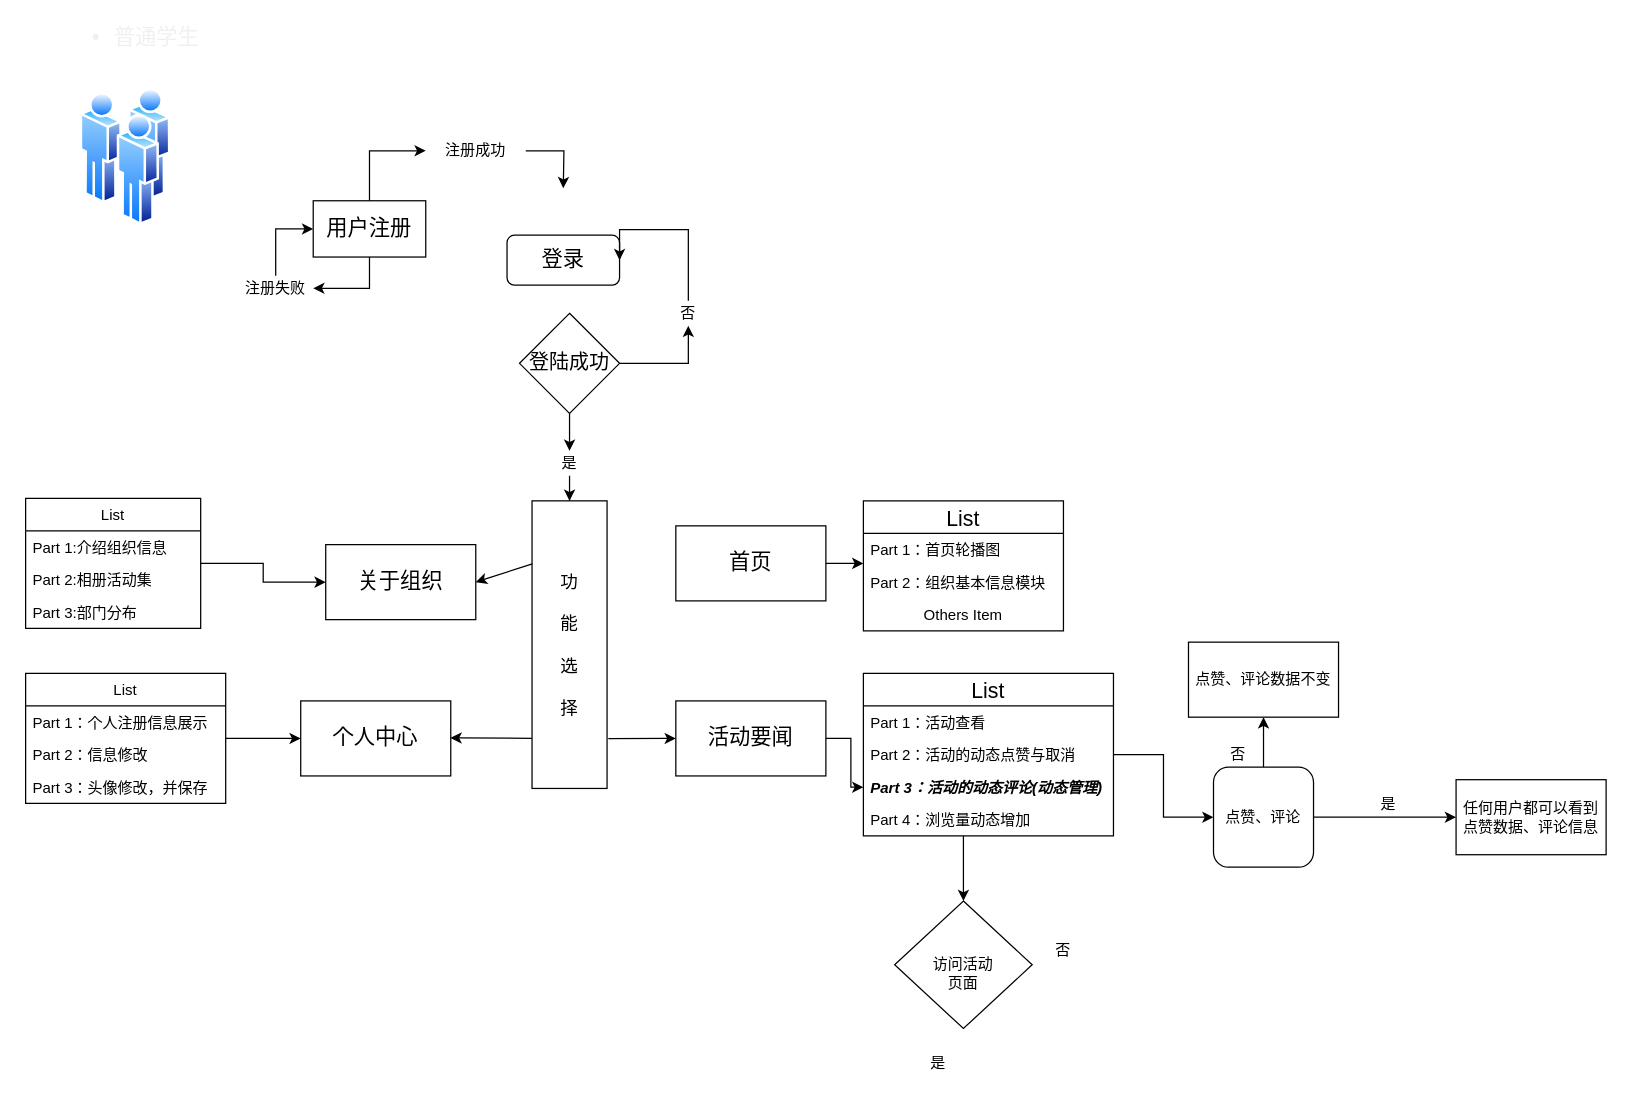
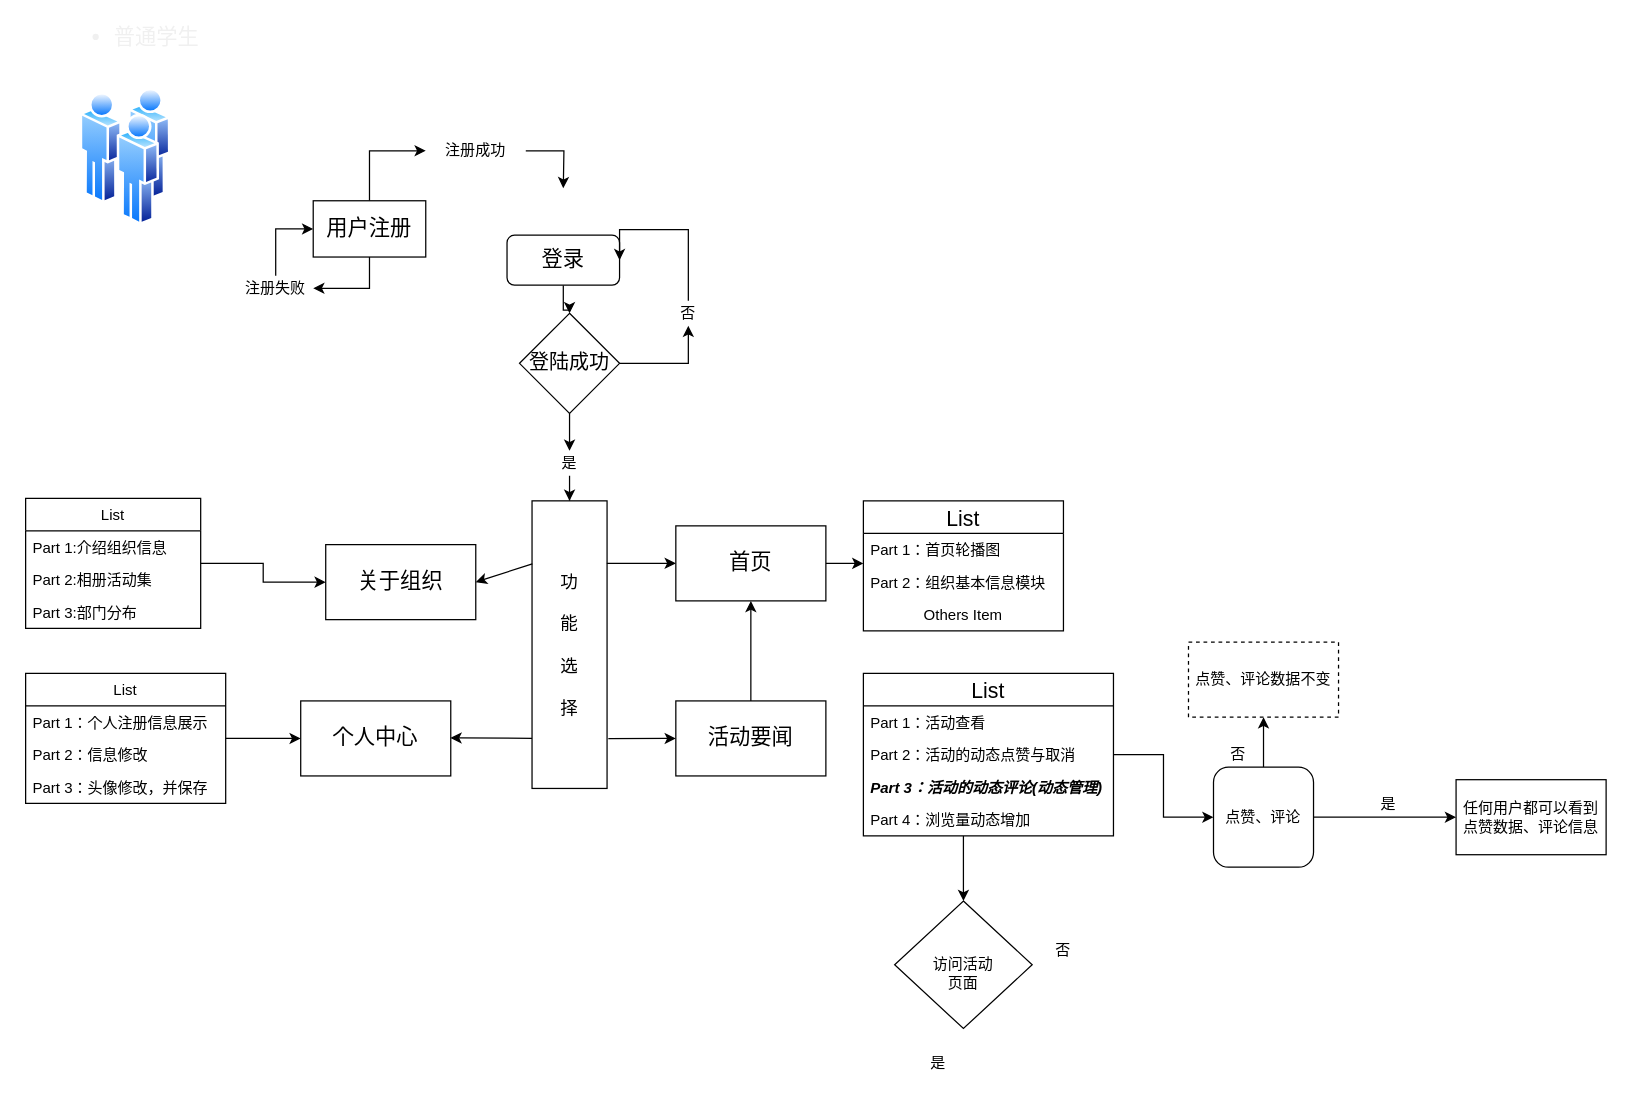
none -> (563, 302)
none -> (637, 563)
(1263, 679) -> (1263, 679)
(851, 751) -> (751, 655)
